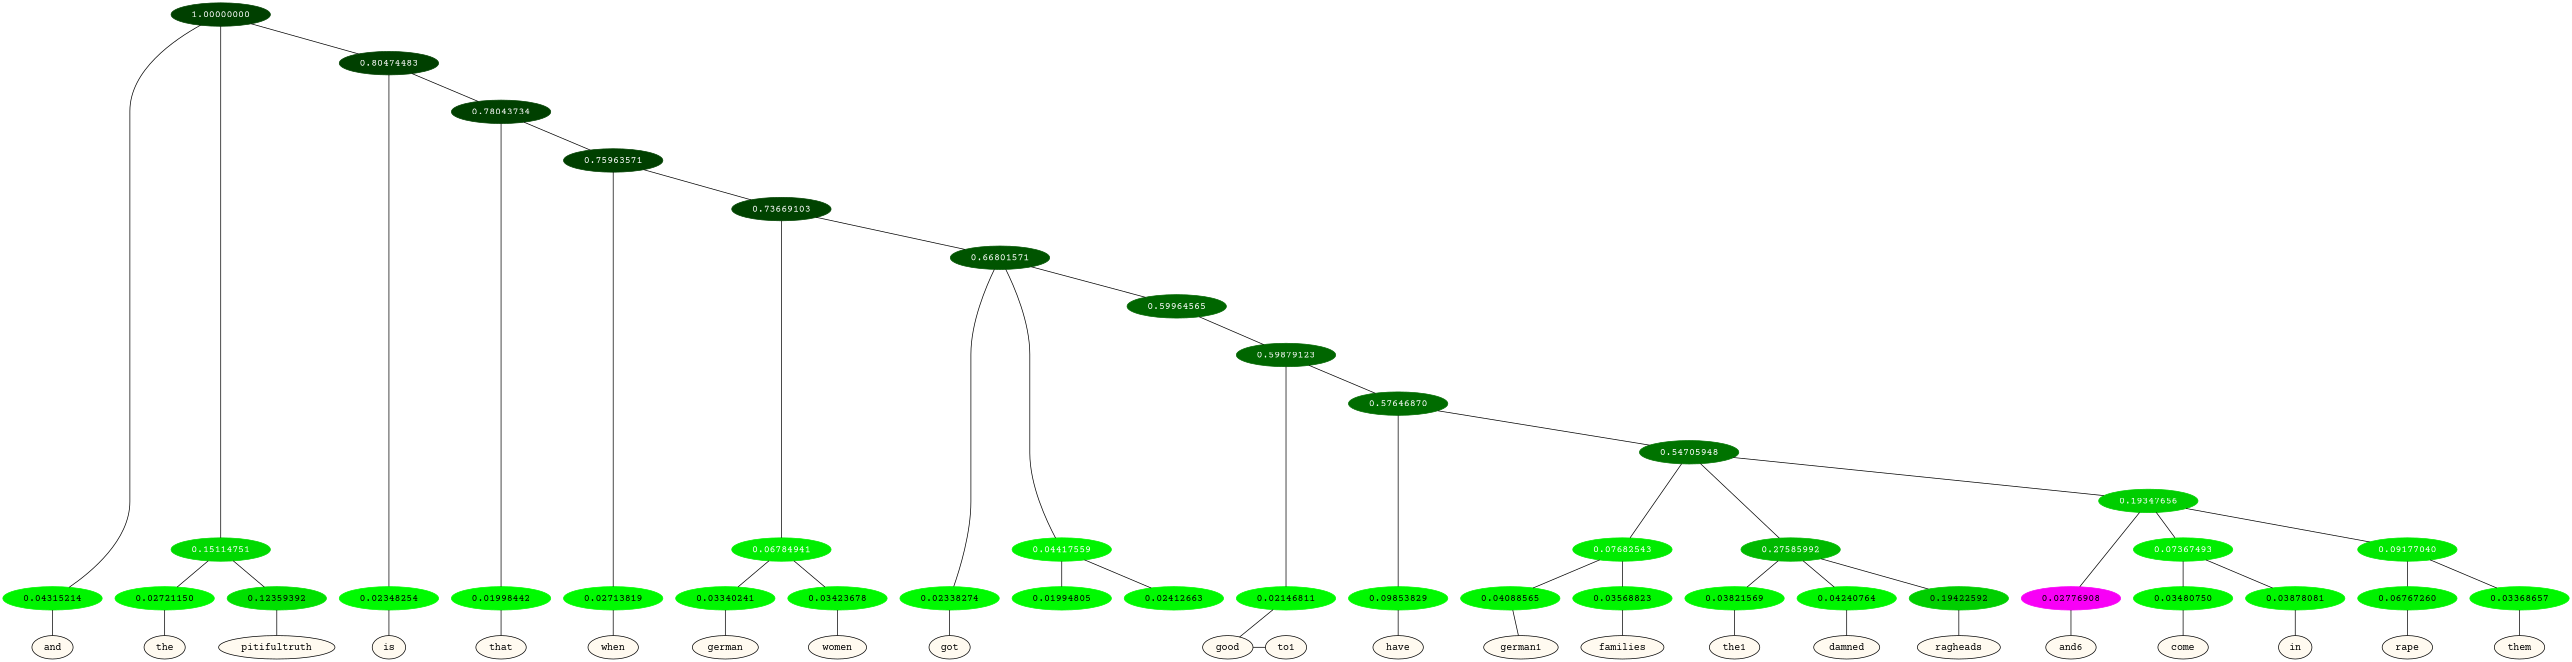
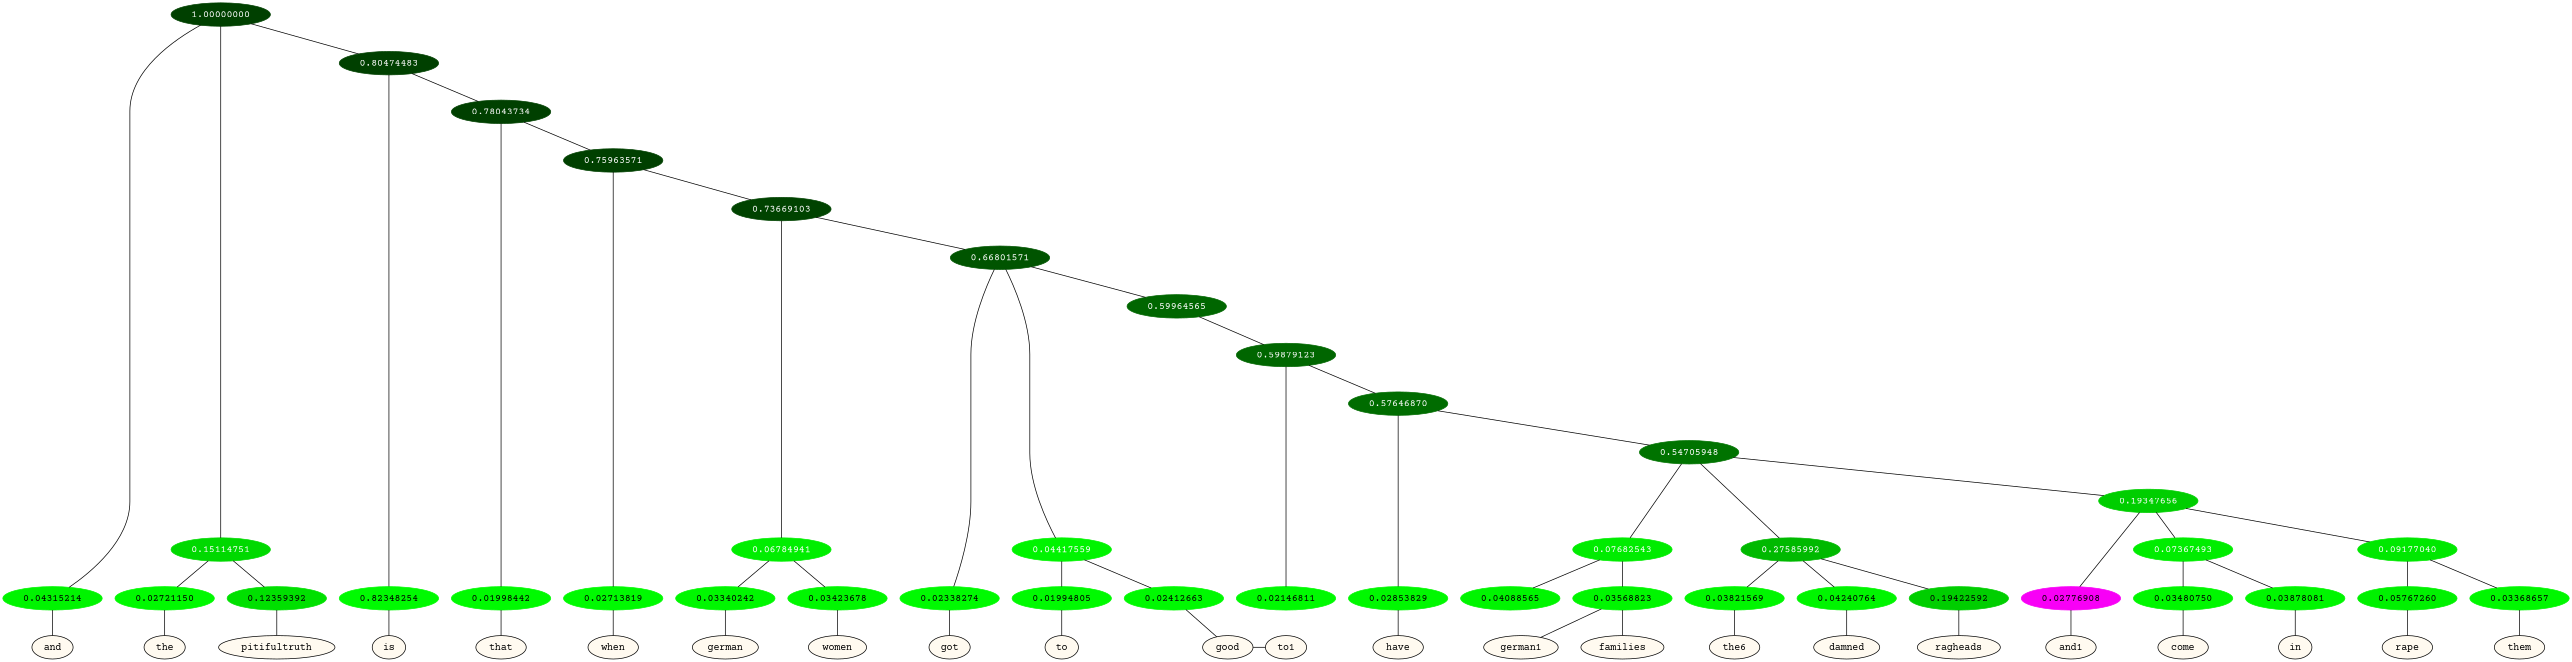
(389, 598) -> (389, 598)
(725, 598) -> (725, 598)
(1398, 598) -> (1398, 598)
(2407, 598) -> (2407, 598)
(1256, 623) -> (1201, 623)
(1516, 623) -> (1571, 623)
none -> (1062, 647)
(1735, 647) -> (1735, 647)
(2071, 647) -> (2071, 647)
